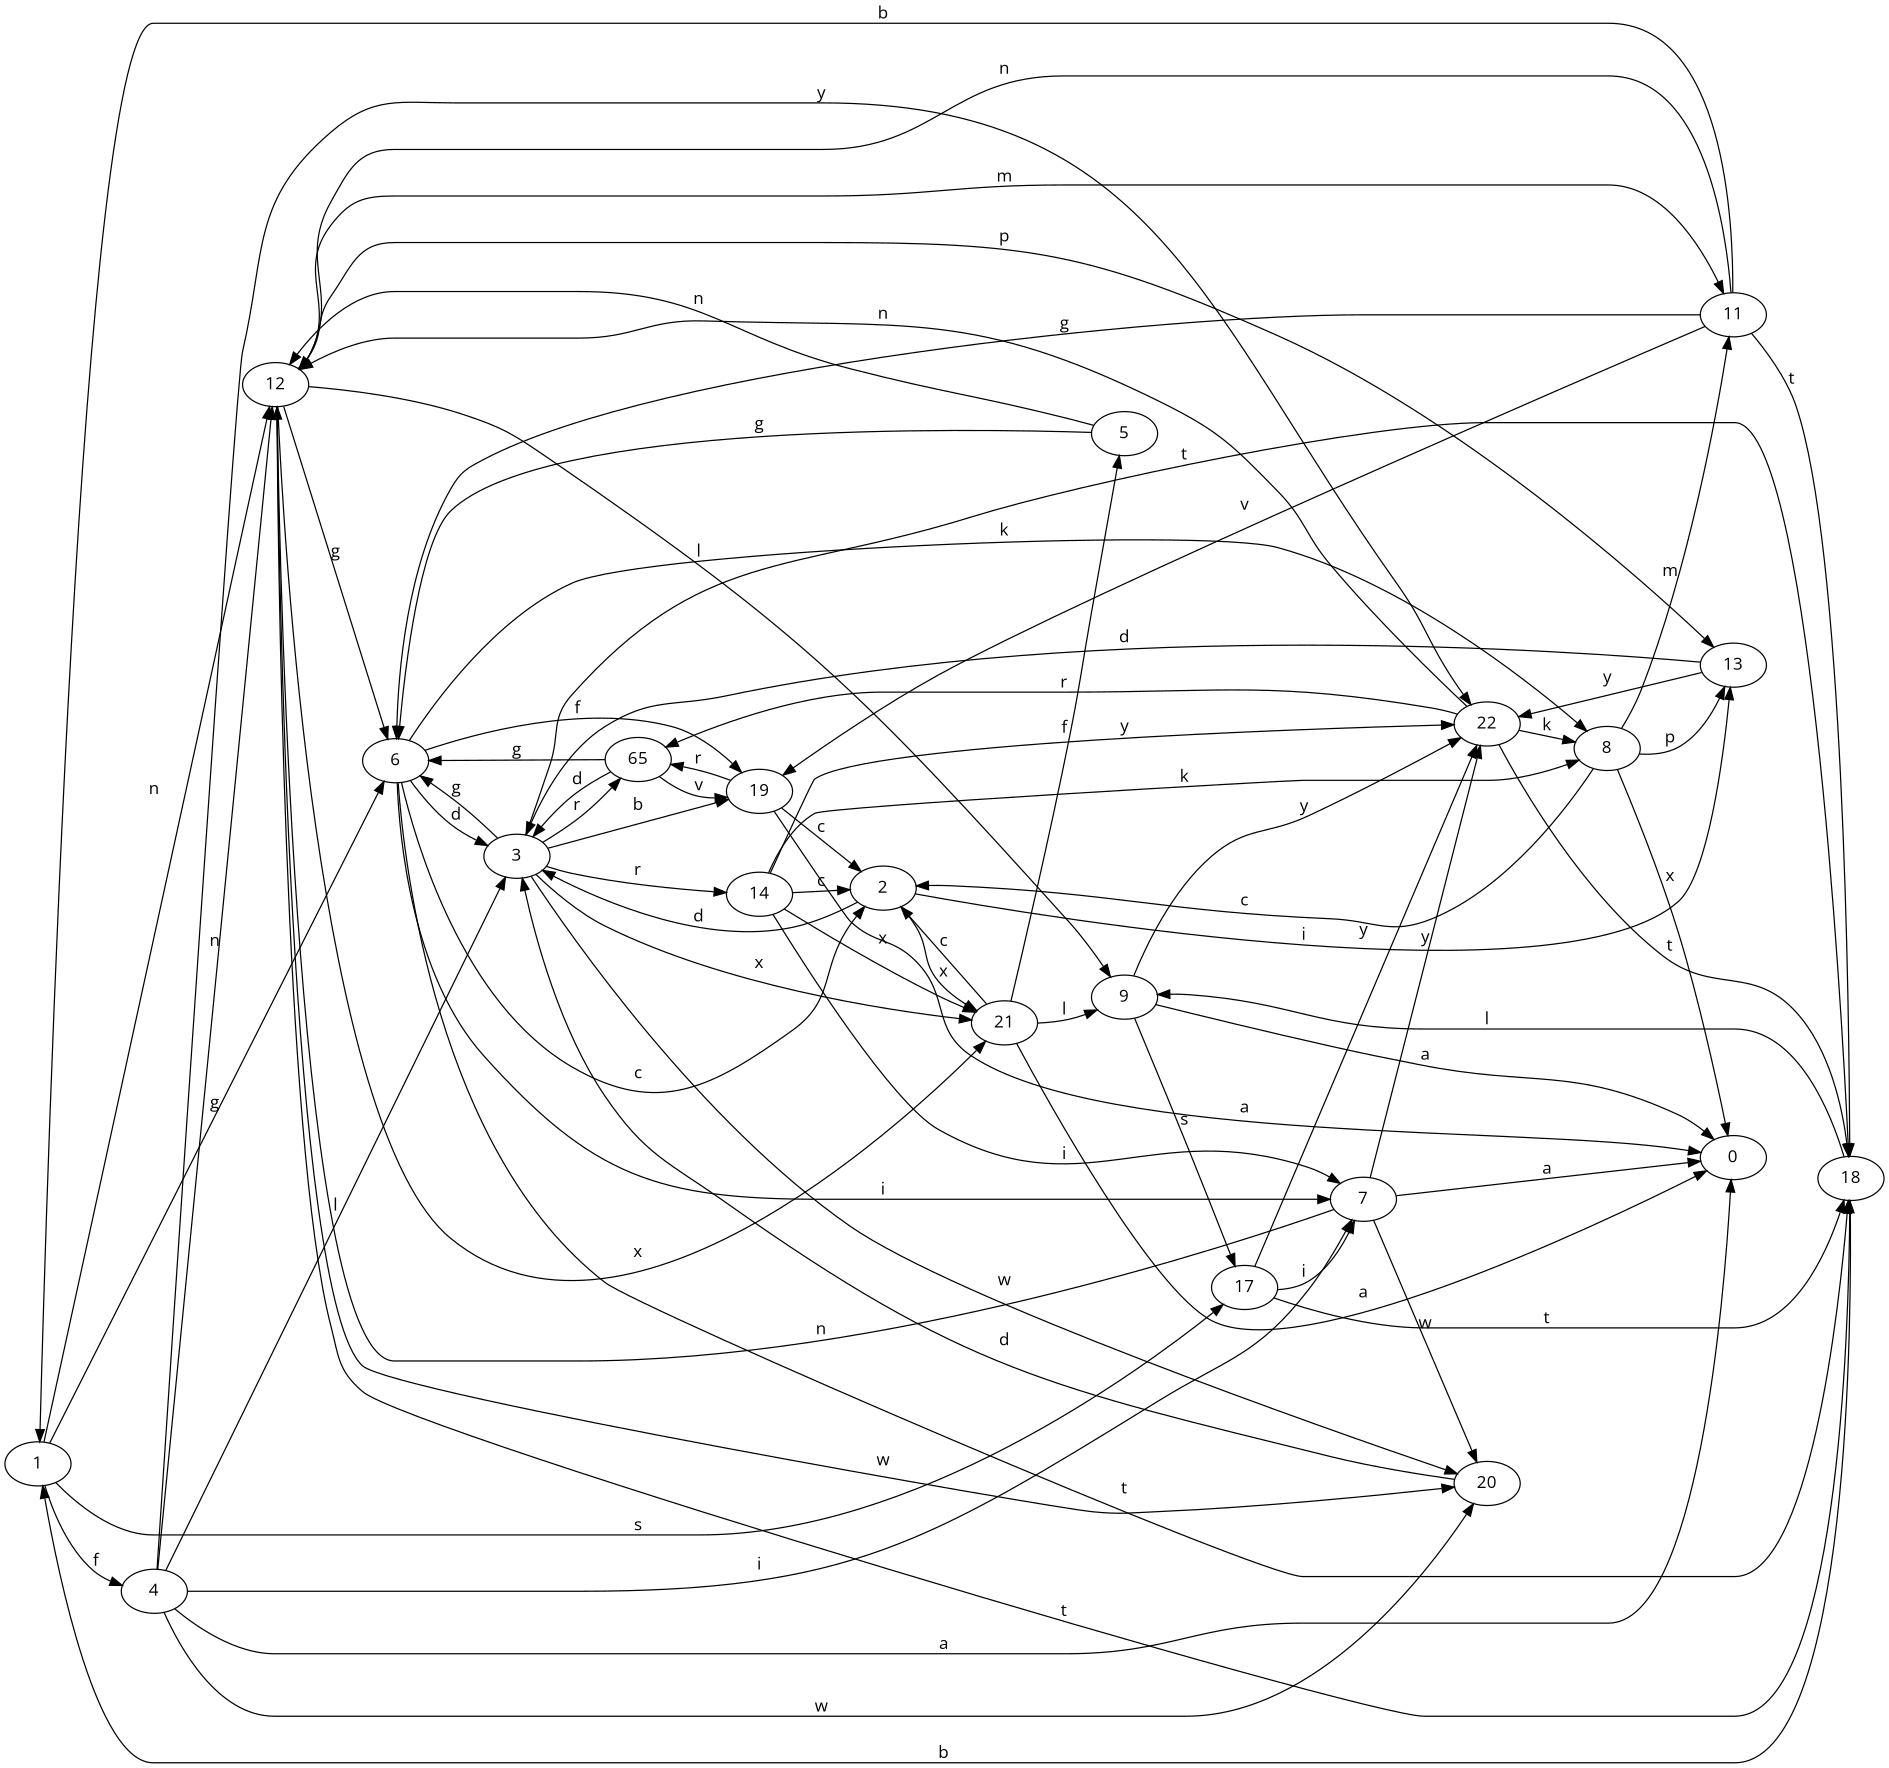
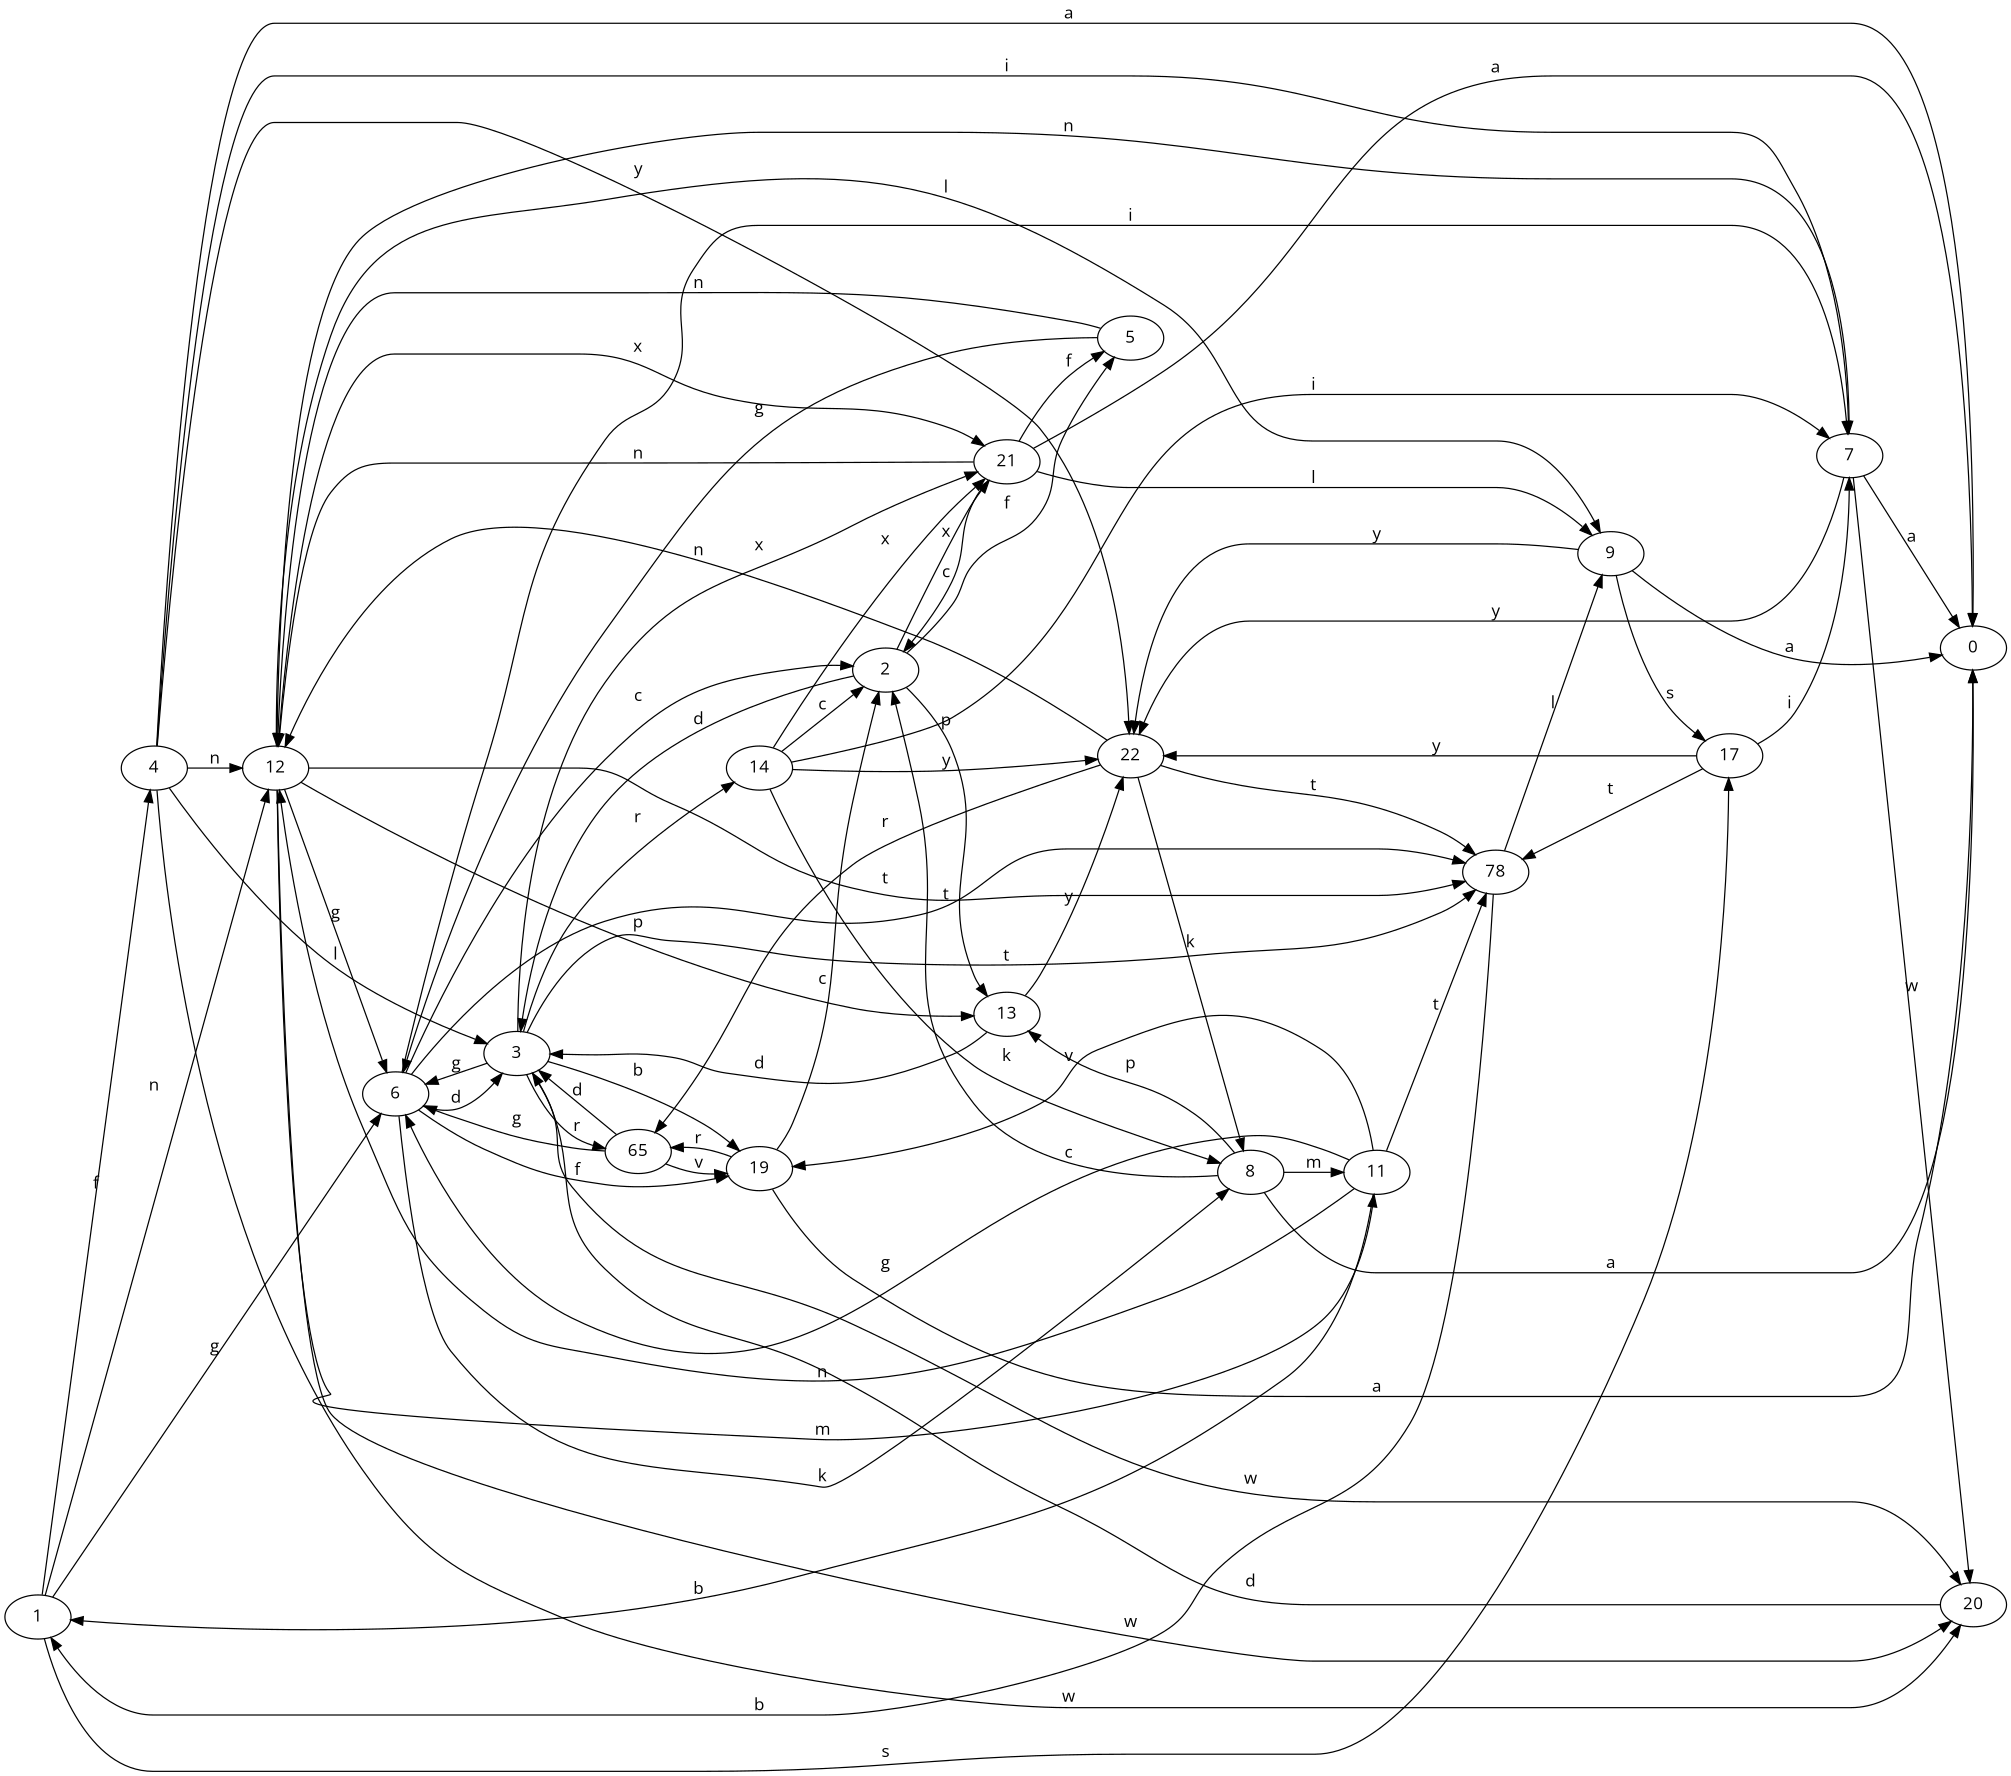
none -> (523, 463)
none -> (1029, 526)
(1670, 876) -> (1611, 1264)
(1304, 935) -> (946, 721)
(1851, 1178) -> (1496, 872)
